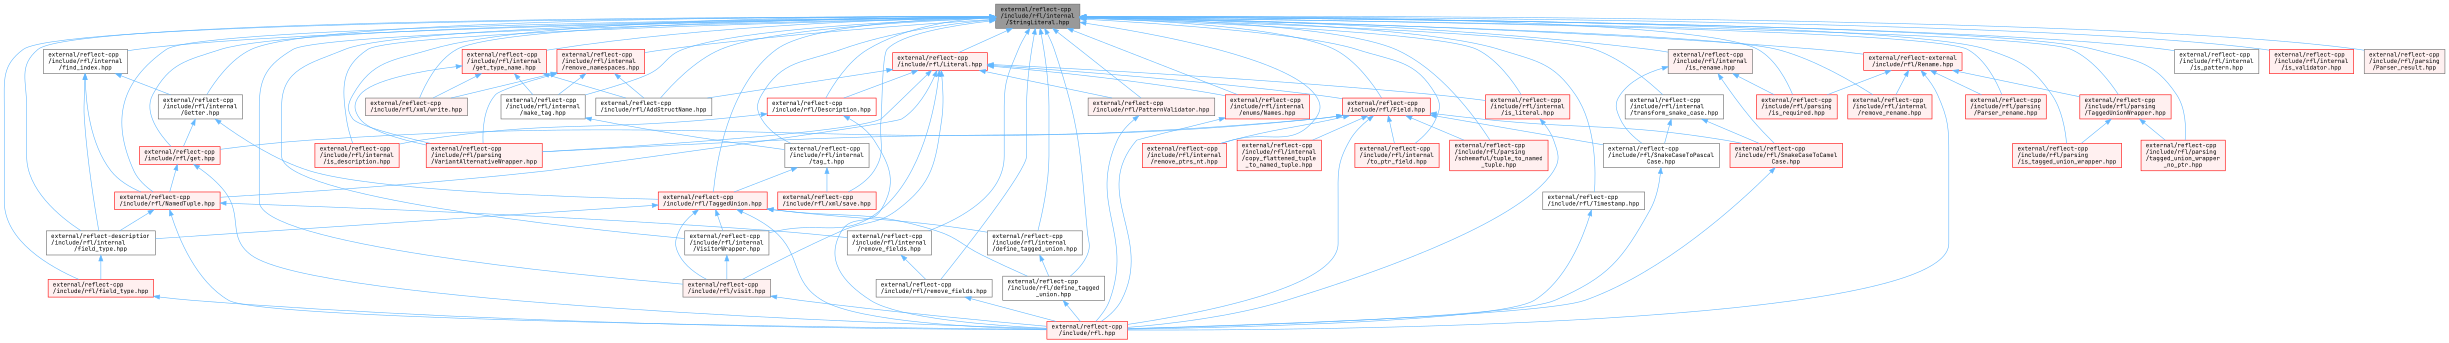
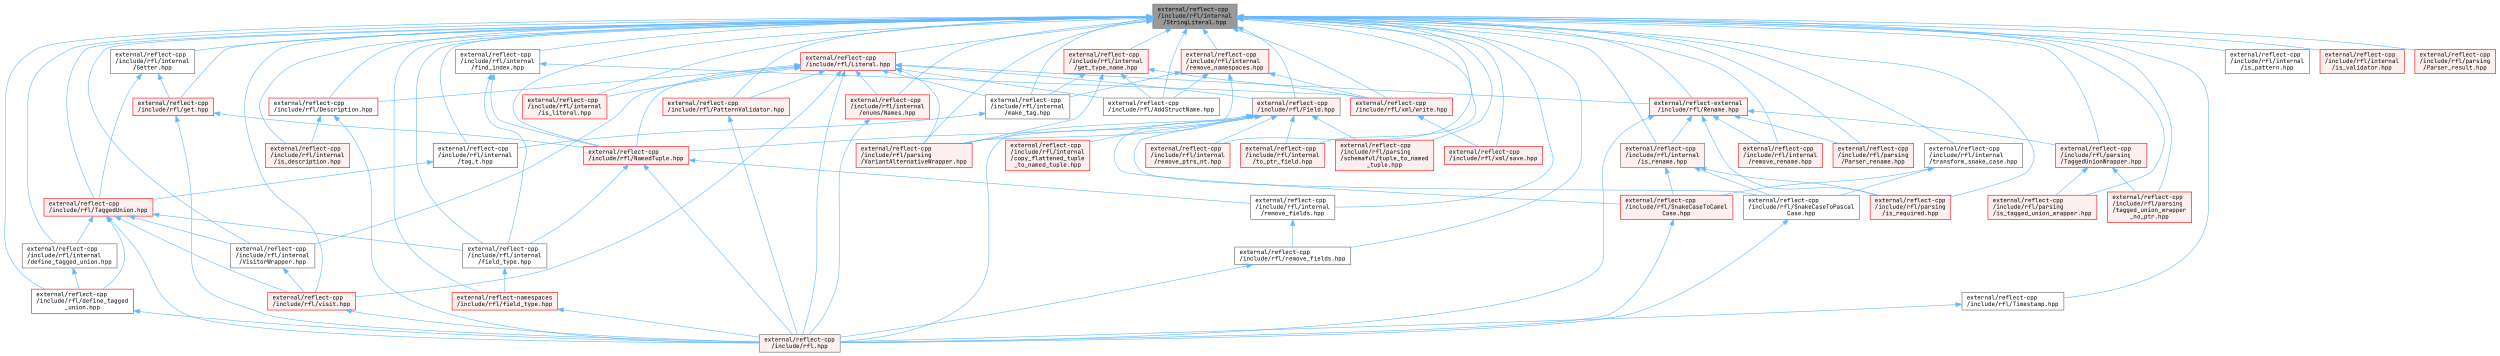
(2405, 62) -> (2455, 62)
none -> (937, 84)
(146, 85) -> (936, 79)
none -> (1350, 89)
(416, 107) -> (1402, 107)
(1151, 107) -> (726, 107)
(1386, 107) -> (1296, 107)
(750, 132) -> (968, 135)
none -> (1680, 132)
(827, 155) -> (475, 155)
(827, 183) -> (1457, 136)
(101, 243) -> (505, 256)
(1377, 270) -> (817, 204)
(101, 288) -> (505, 301)
(727, 288) -> (312, 301)
(1054, 288) -> (83, 301)
(1087, 330) -> (800, 343)
